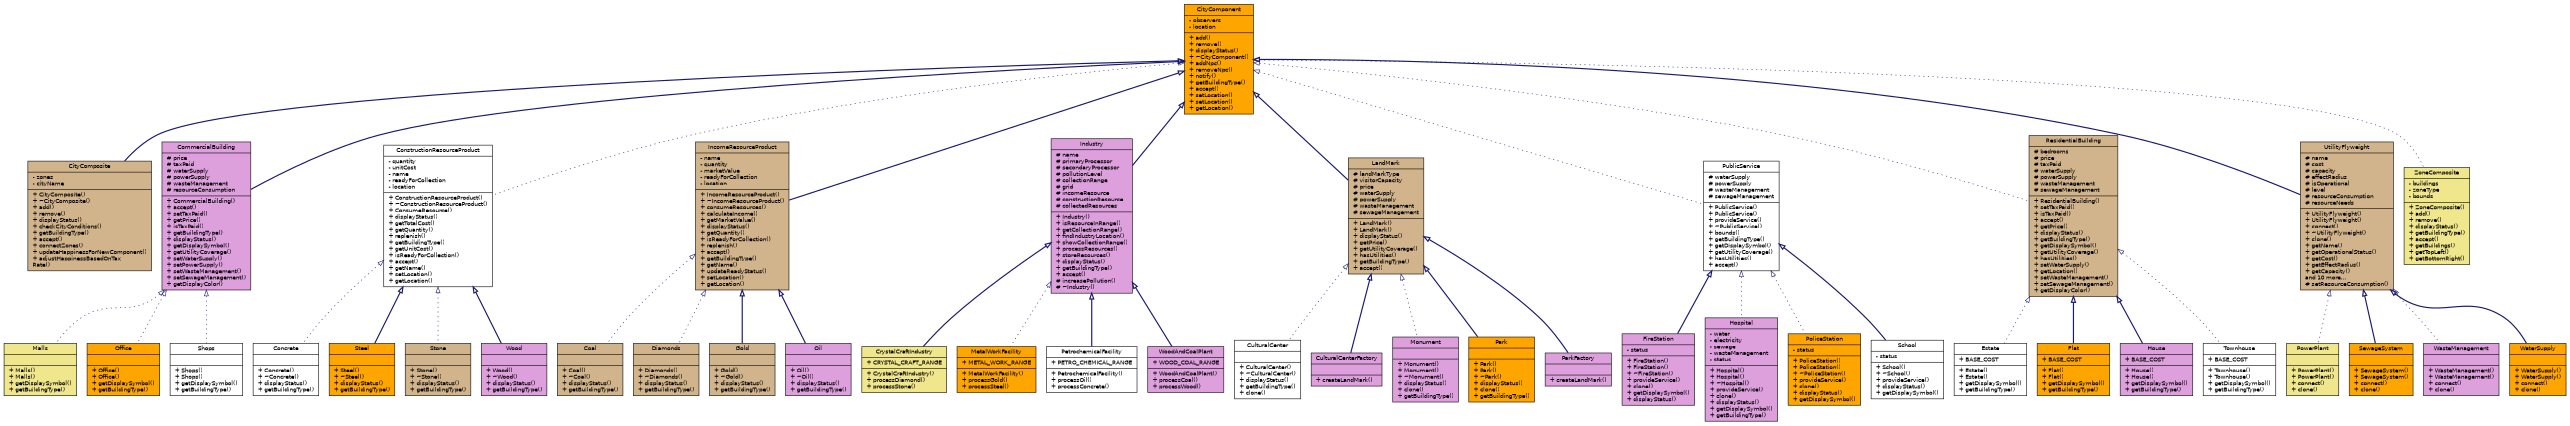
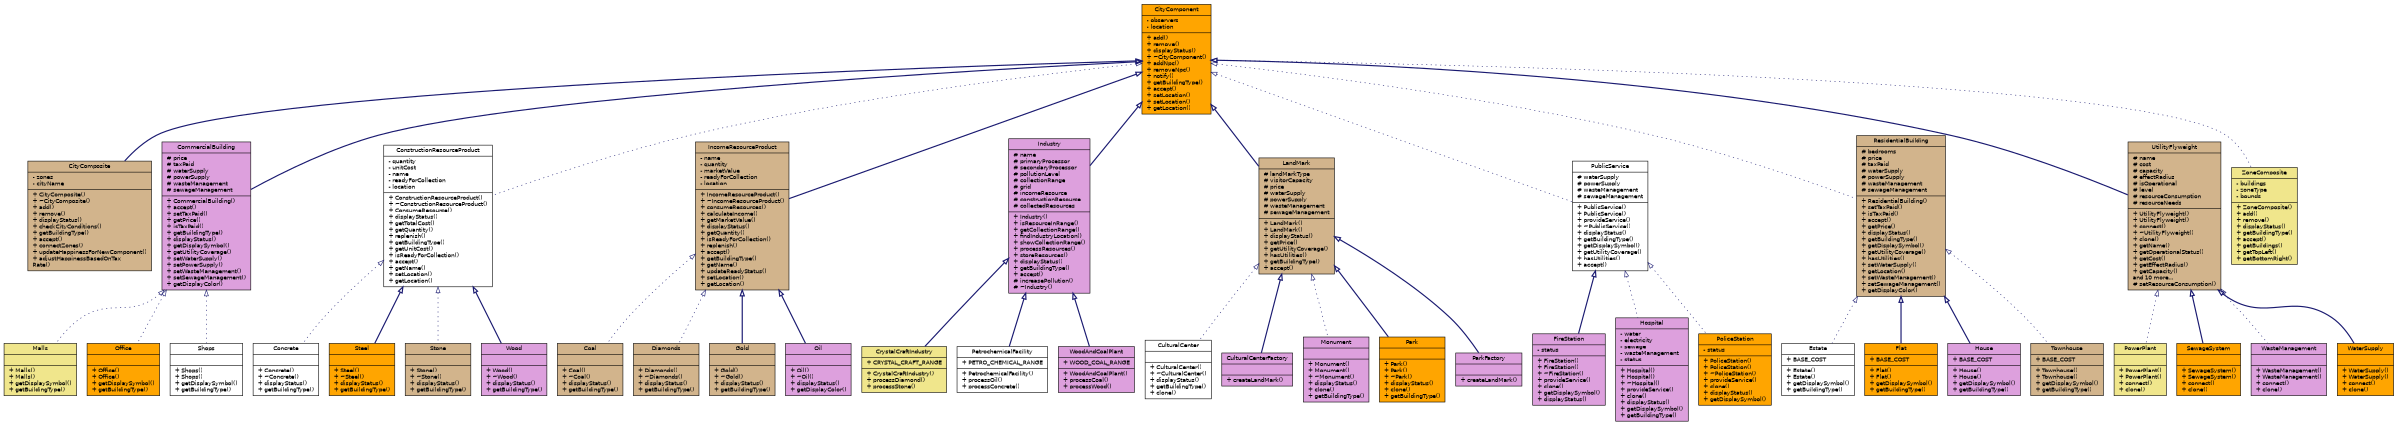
(201, 190) -> (200, 190)
(1724, 233) -> (1602, 233)
(997, 370) -> none
(1907, 370) -> none
(2239, 370) -> (2067, 370)
(818, 390) -> (818, 390)
